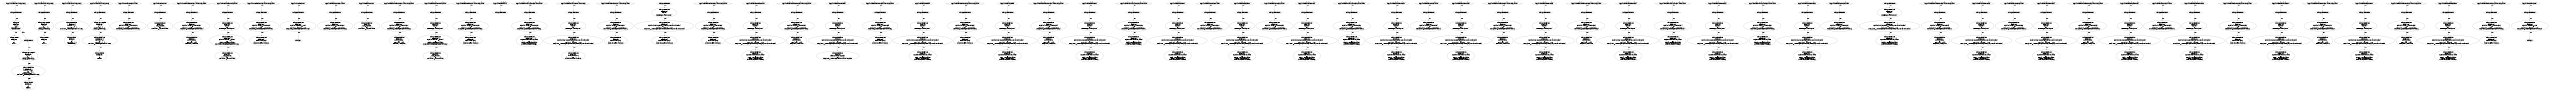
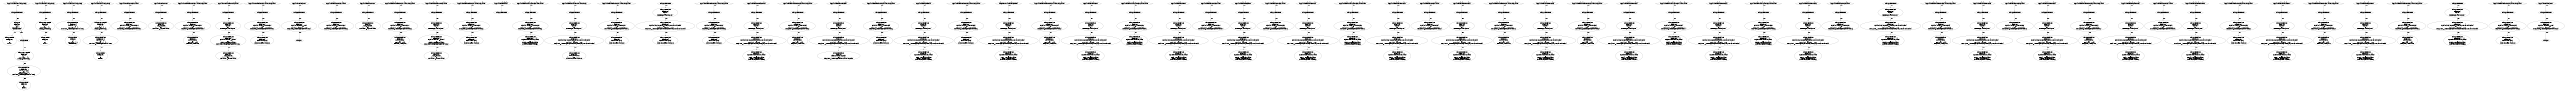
(1008, 4) -> (1008, 4)
(1673, 4) -> (1674, 4)
(2448, 4) -> none
